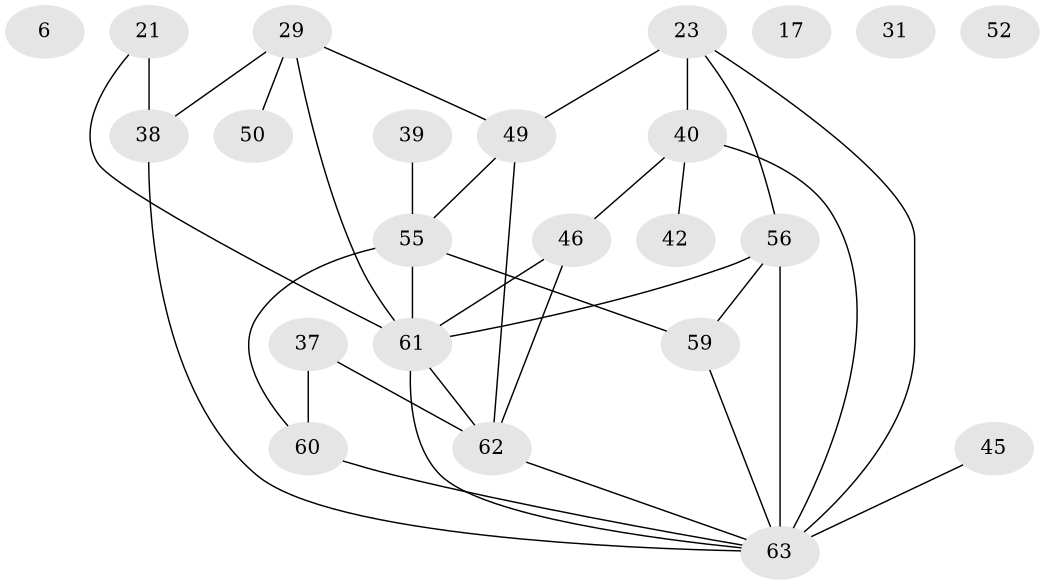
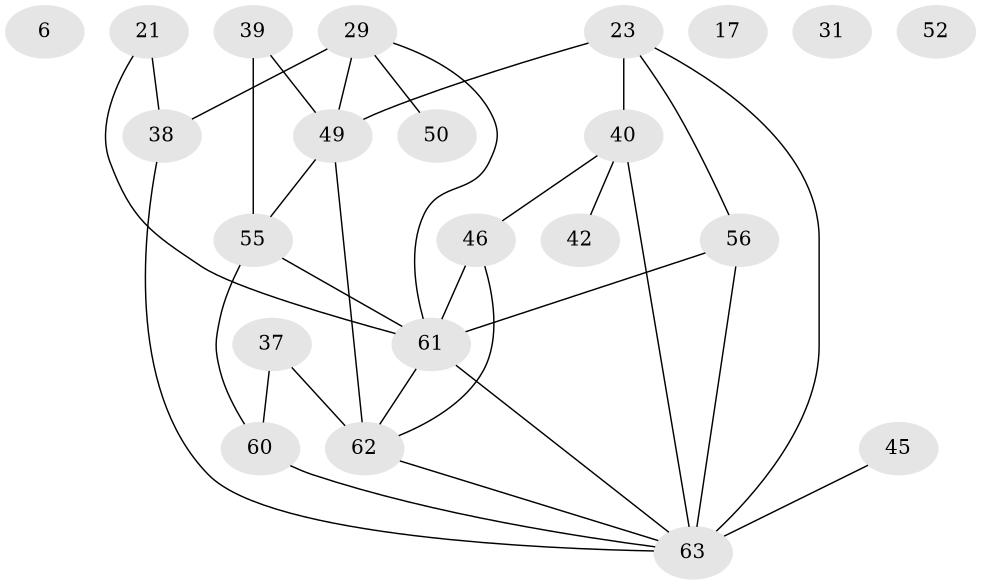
none -> (293, 84)
(700, 344) -> none
